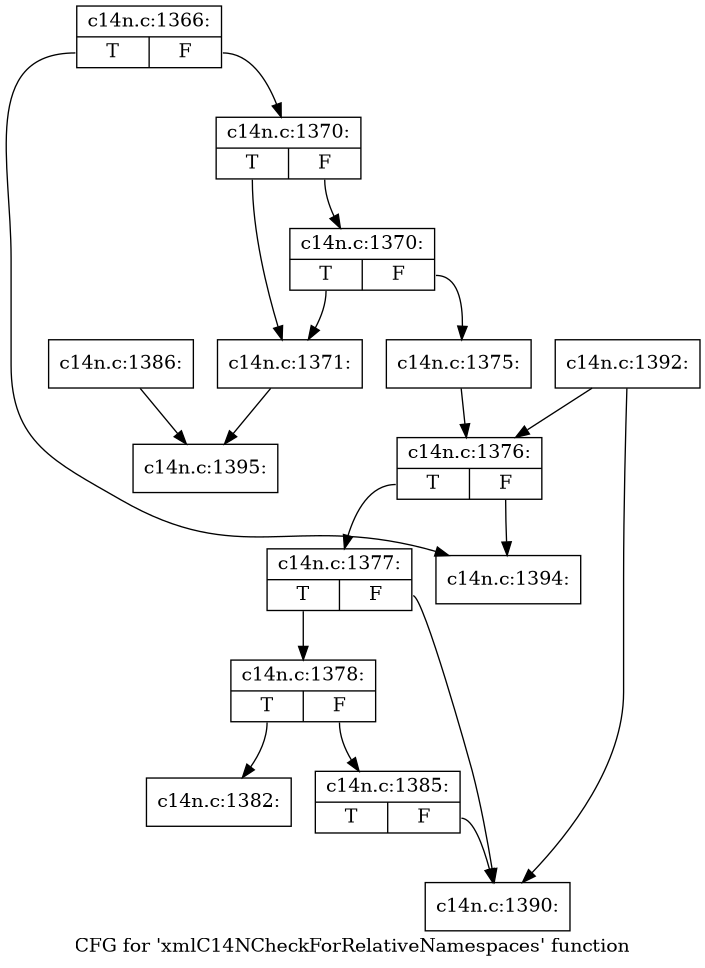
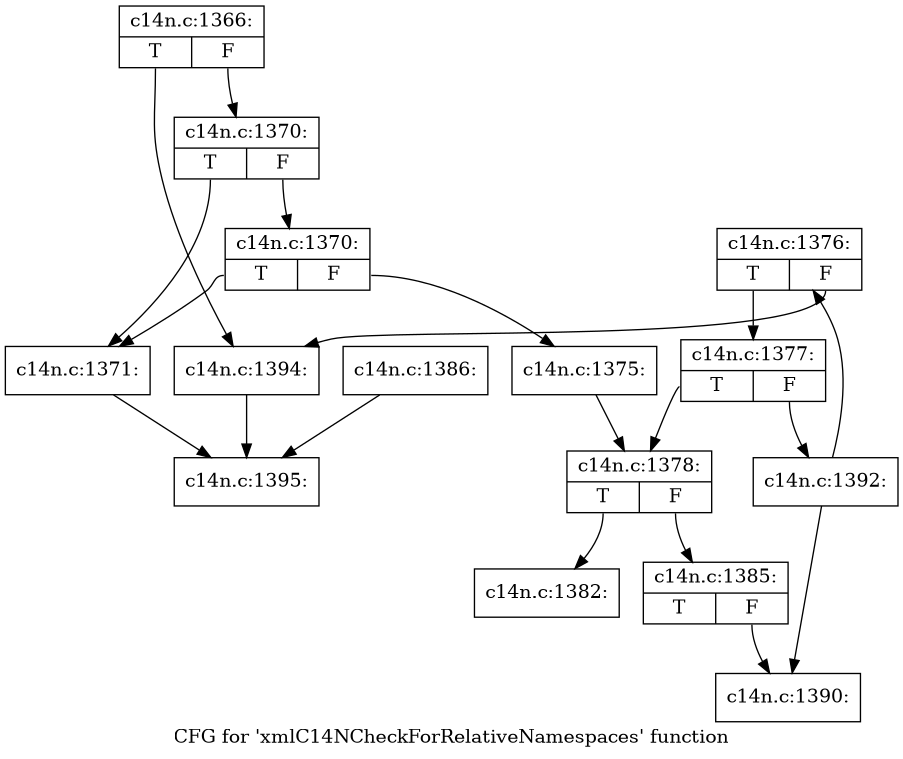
(463, 406) -> (607, 417)
none -> (247, 419)
(461, 730) -> (793, 425)
